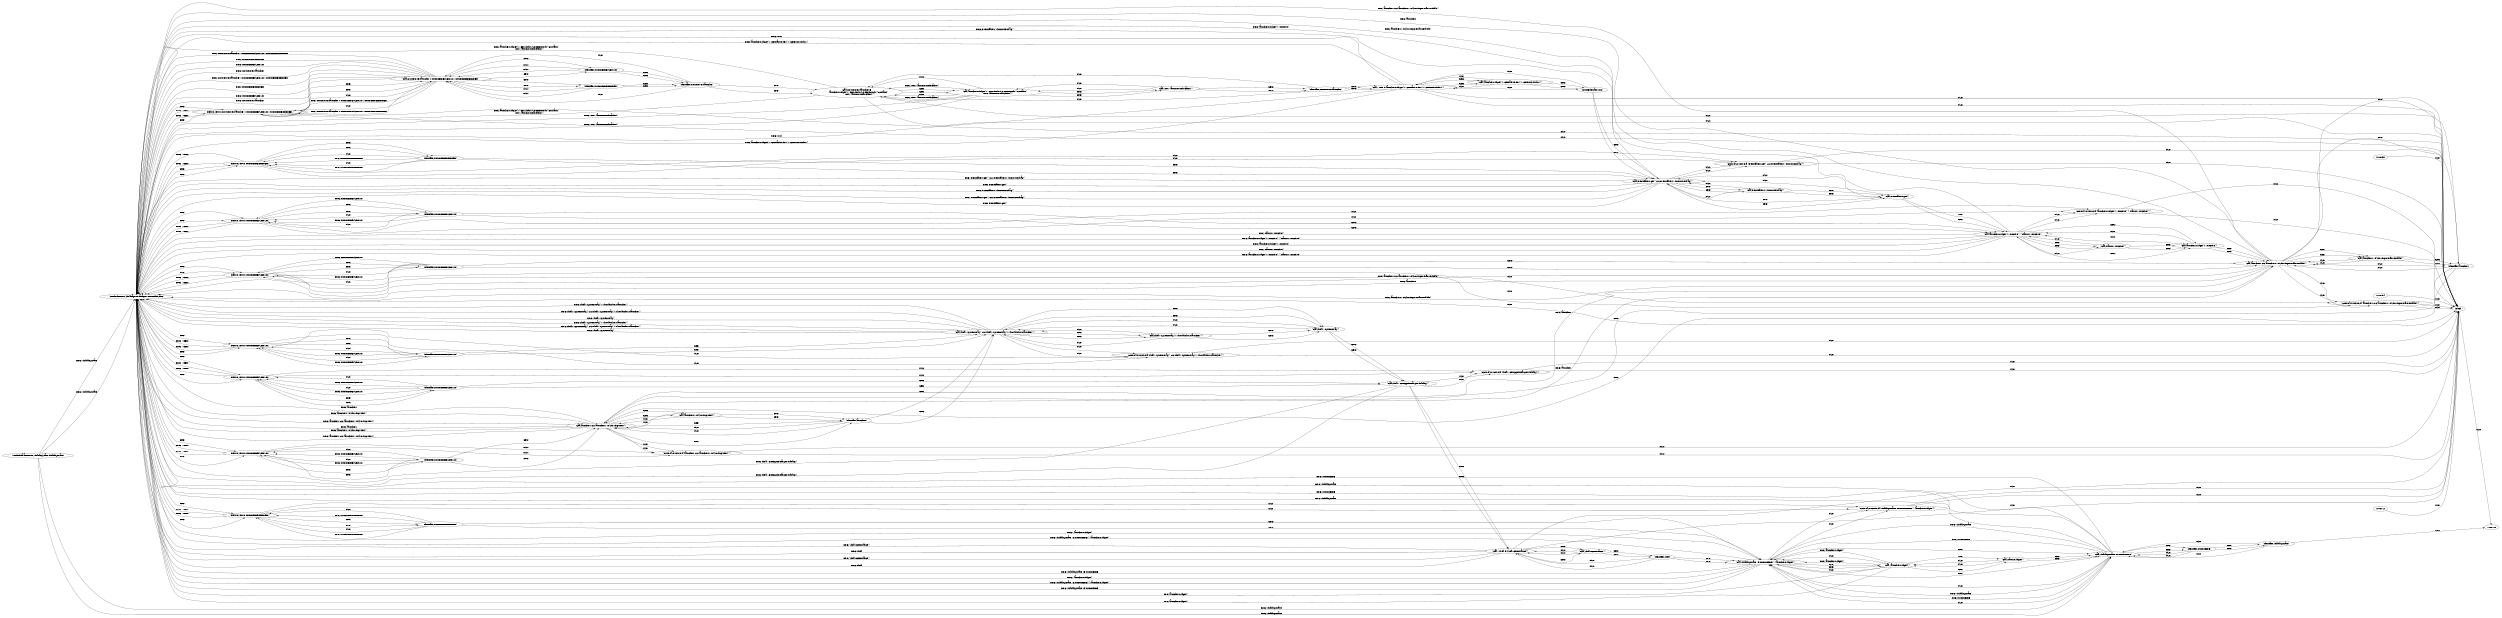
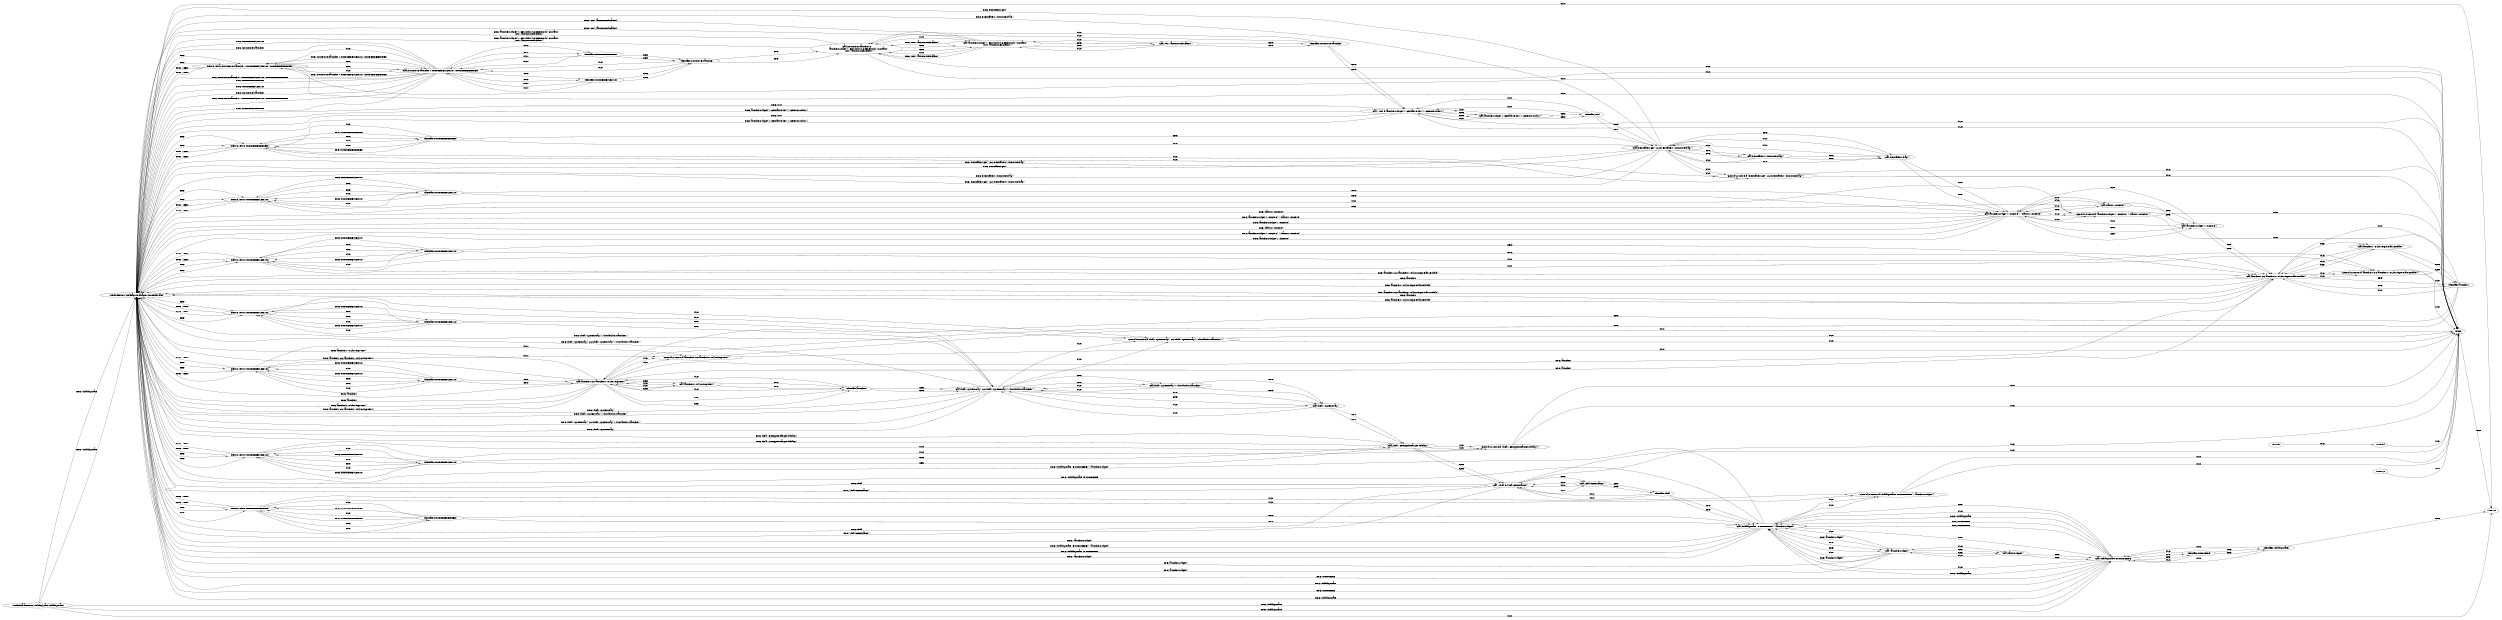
(1592, 90) -> (1592, 114)
(2441, 162) -> (2328, 445)
(1897, 197) -> (1897, 157)
(1310, 301) -> (1425, 5)
(2438, 505) -> (2438, 468)
none -> (1310, 617)
